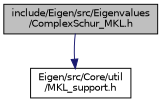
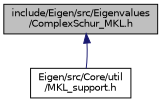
(74, 46) -> (87, 56)
